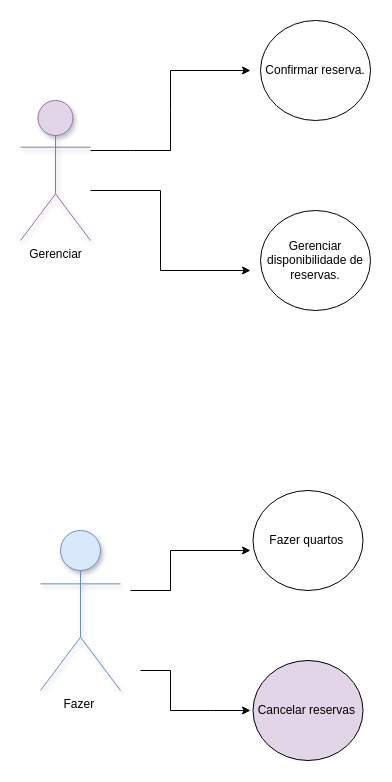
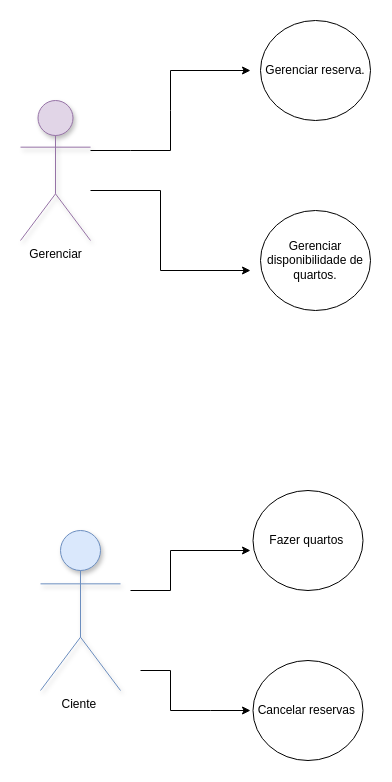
(316, 71) -> (316, 71)
(316, 261) -> (316, 261)
(81, 705) -> (81, 705)
(308, 711) -> (308, 711)
